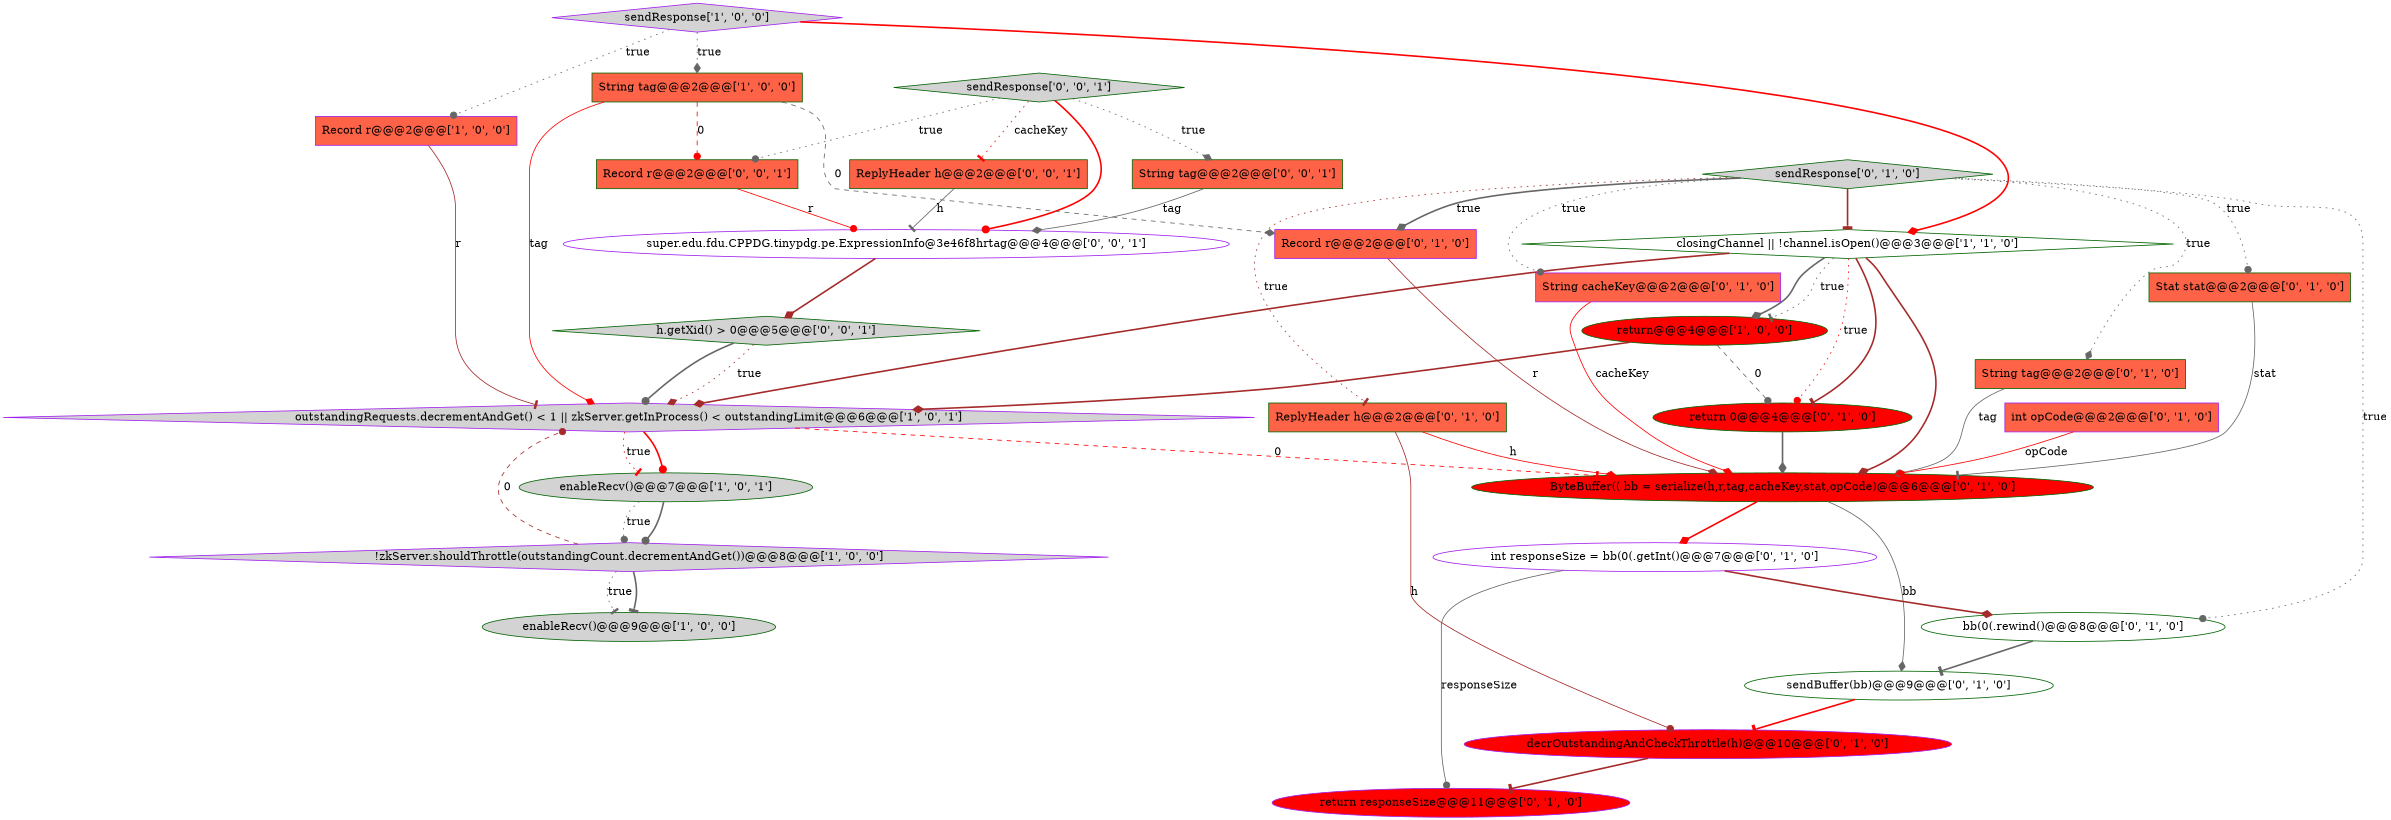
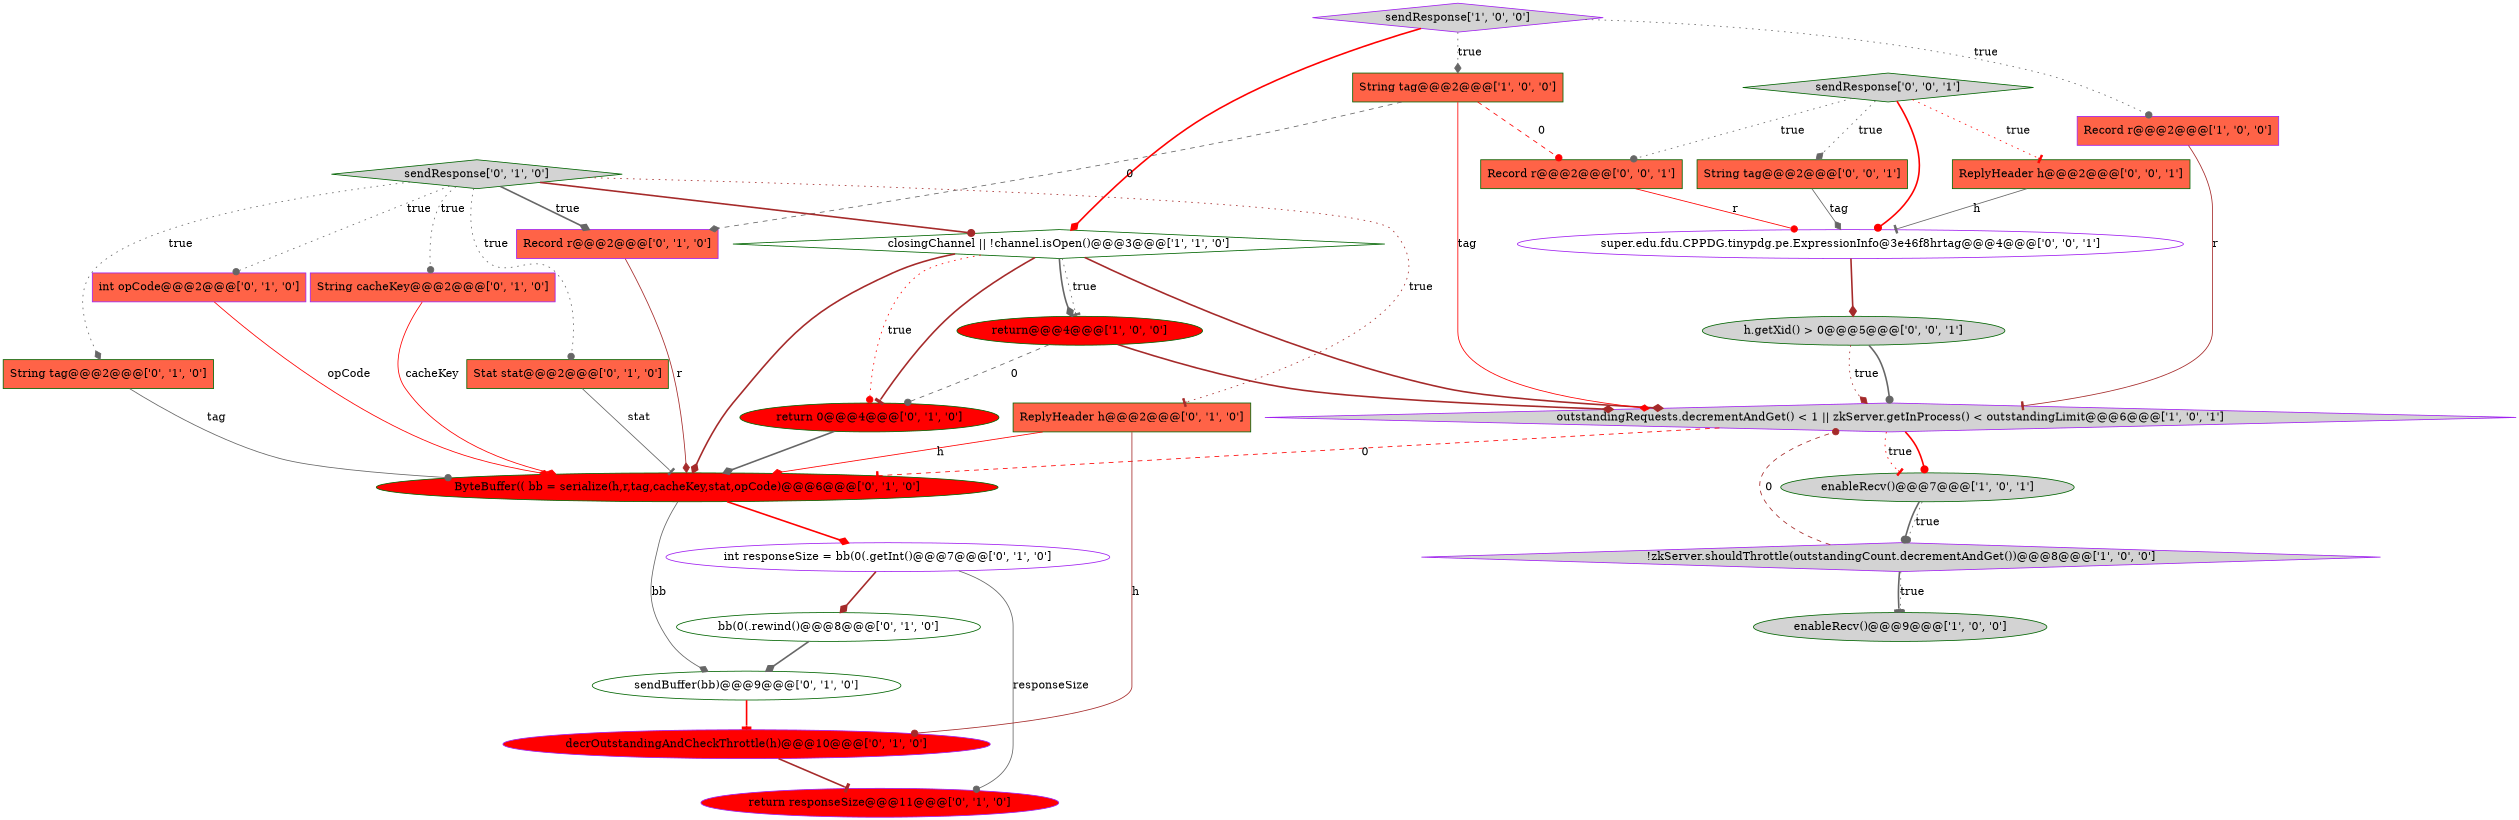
(1041, 131) -> (2019, 131)
(1848, 207) -> (754, 207)
(2363, 270) -> (344, 228)
(766, 331) -> (1854, 331)
(1988, 656) -> (791, 654)
